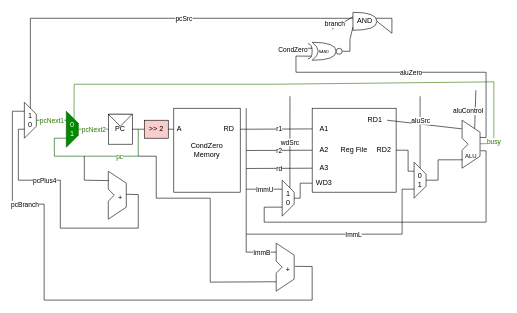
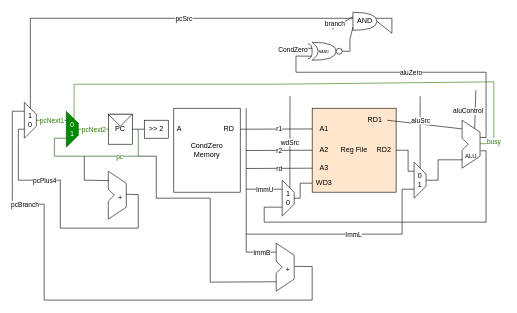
(156, 129) -> (156, 129)
(172, 129) -> none
(354, 150) -> (354, 150)
